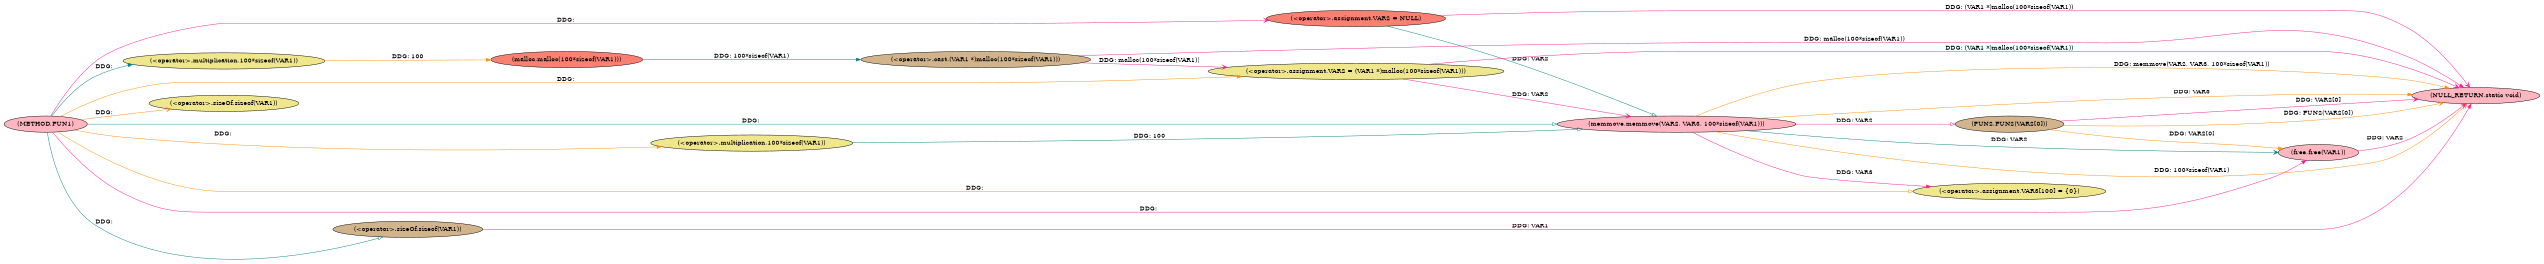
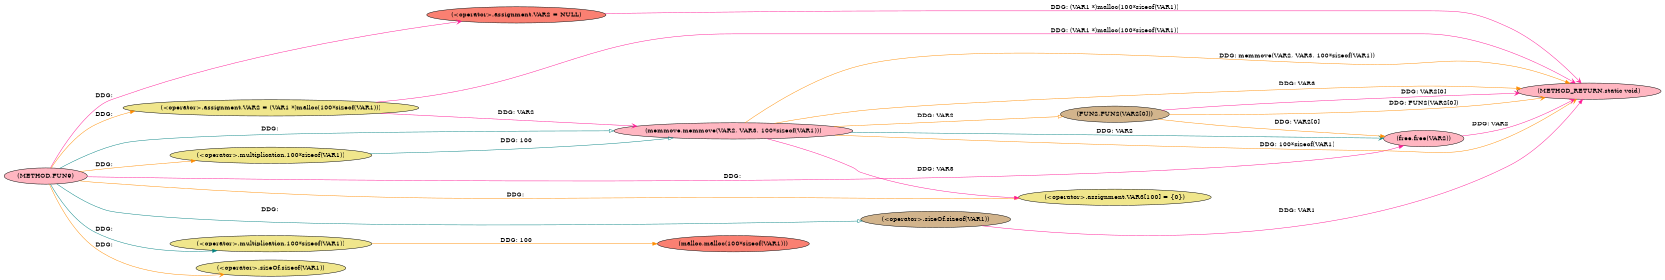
(976, 60) -> none
(1522, 65) -> none
(2476, 96) -> (1589, 91)
(46, 124) -> (46, 176)
(1873, 124) -> (946, 122)
(2318, 153) -> (1424, 139)
